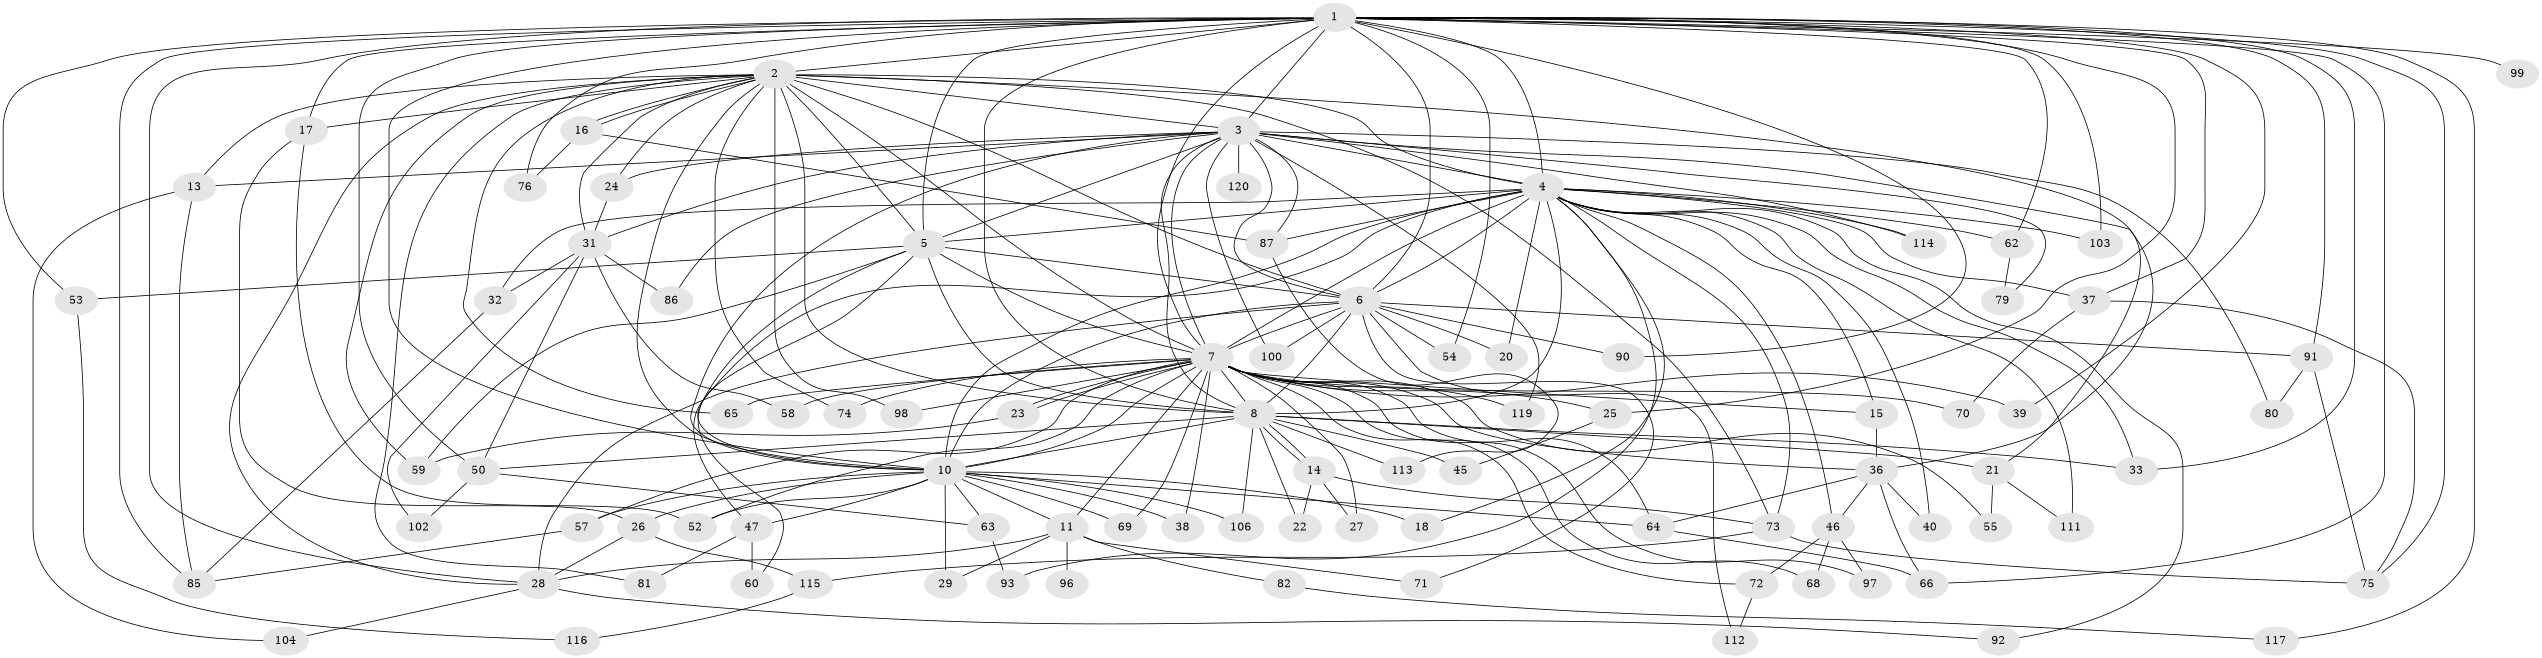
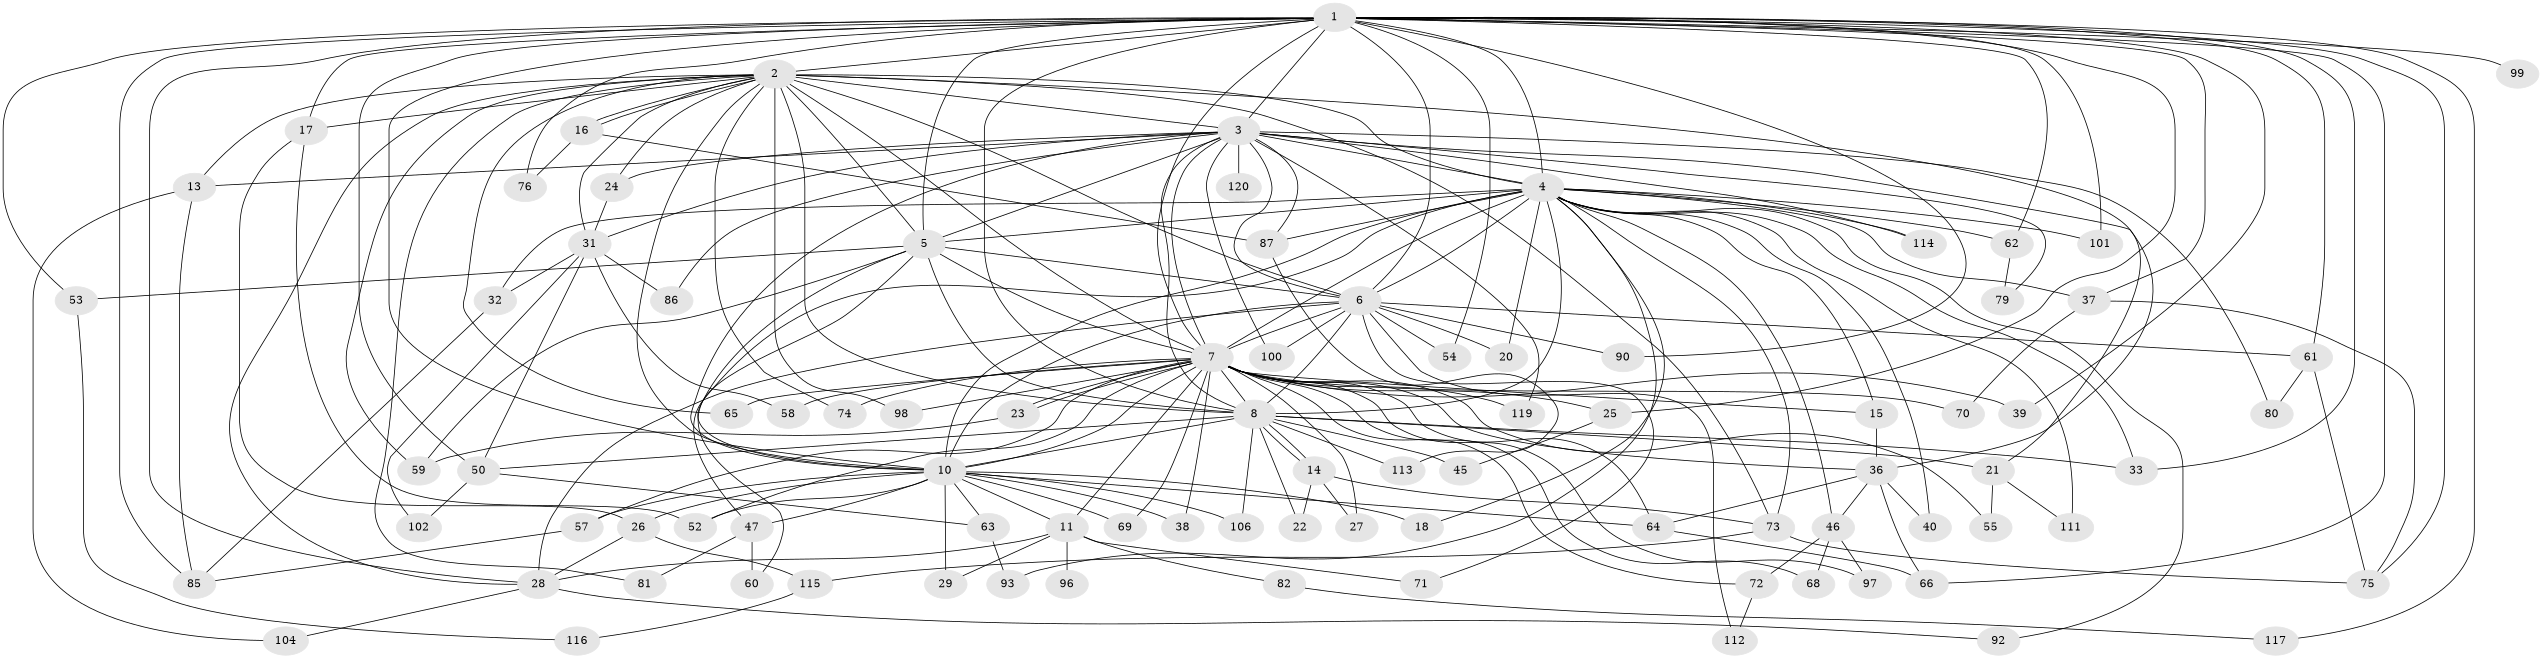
(2100, 244) -> (2100, 244)
(2311, 358) -> (2311, 358)
